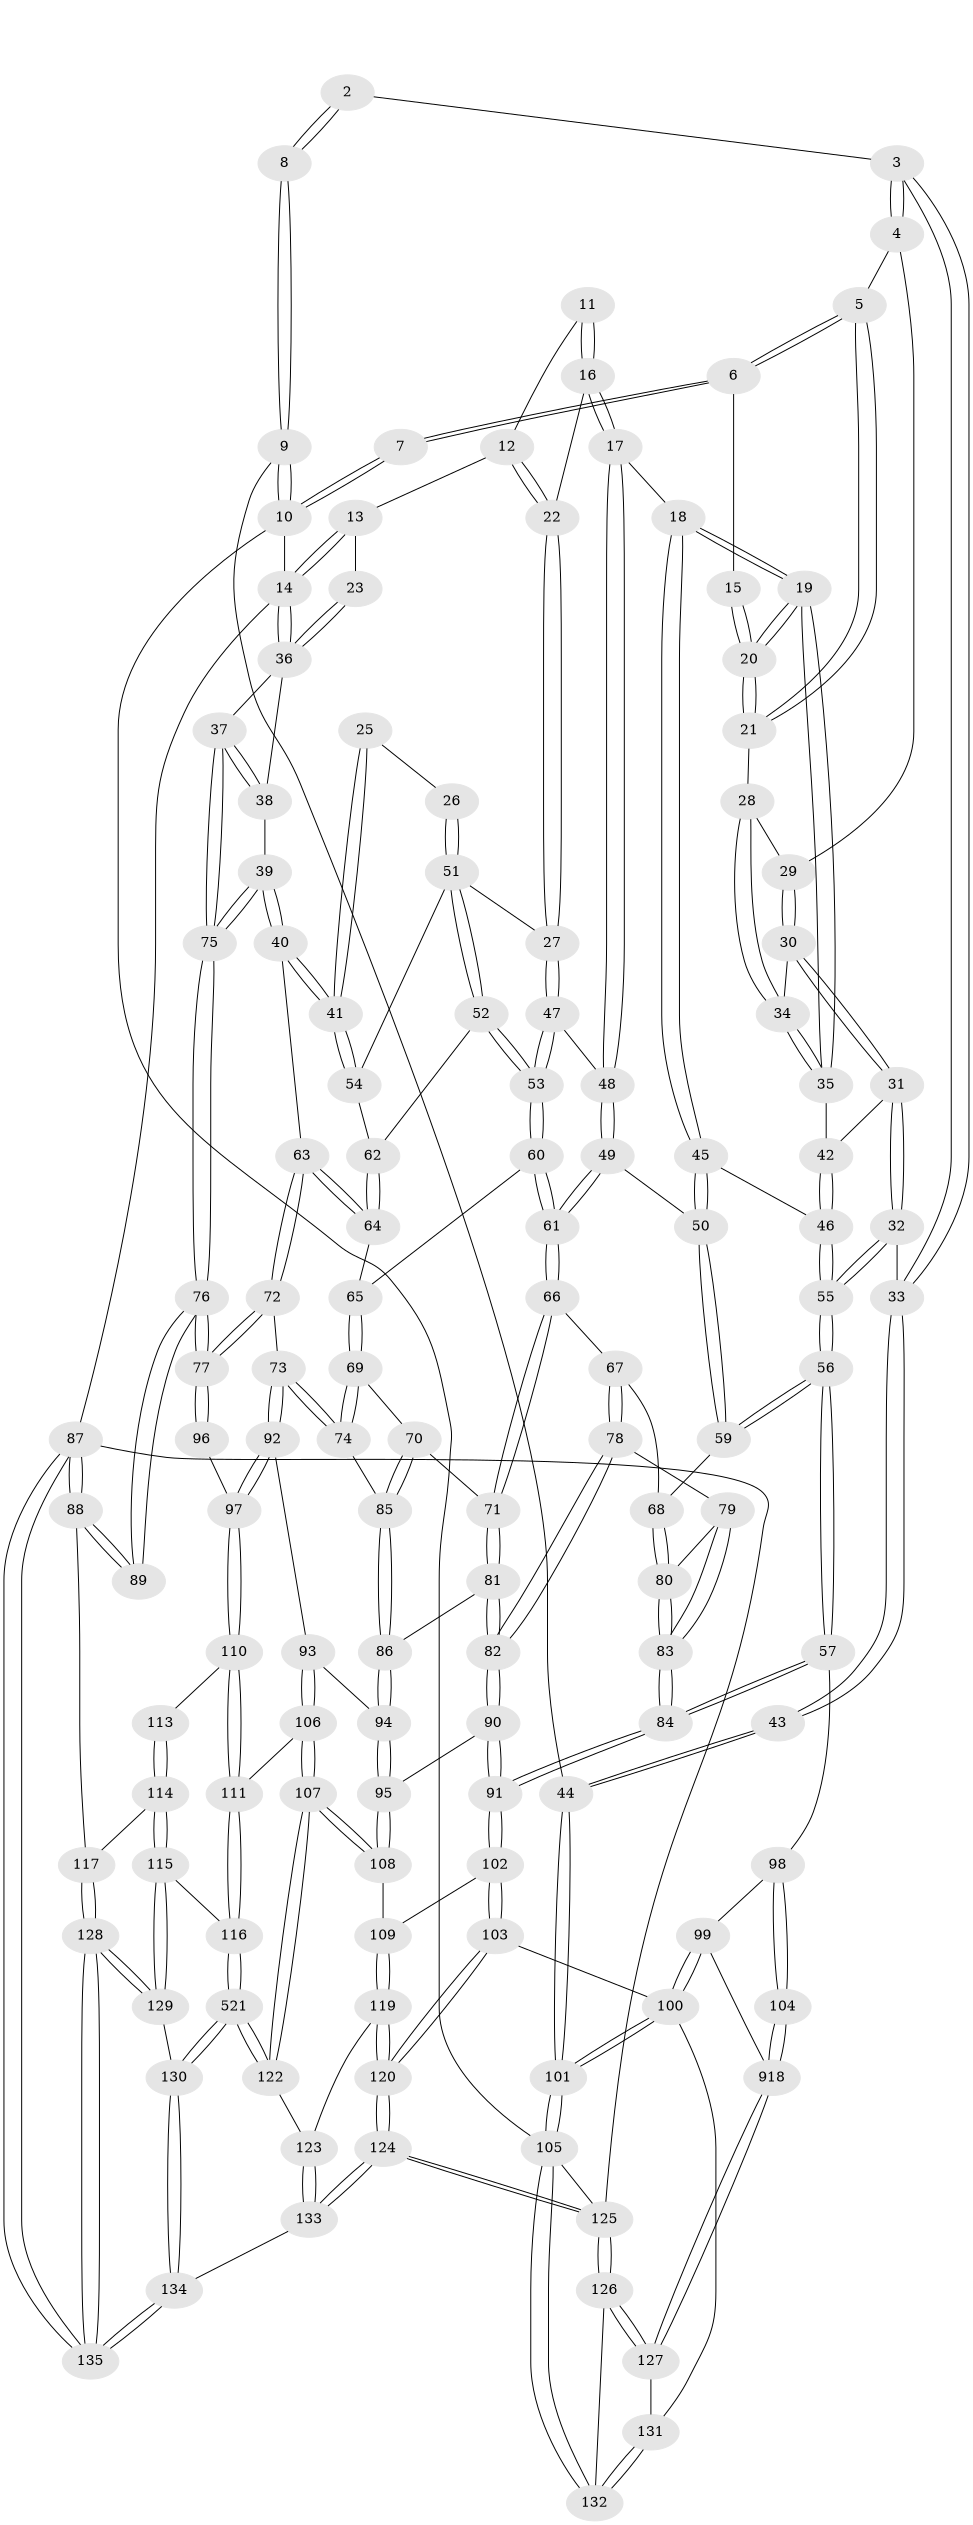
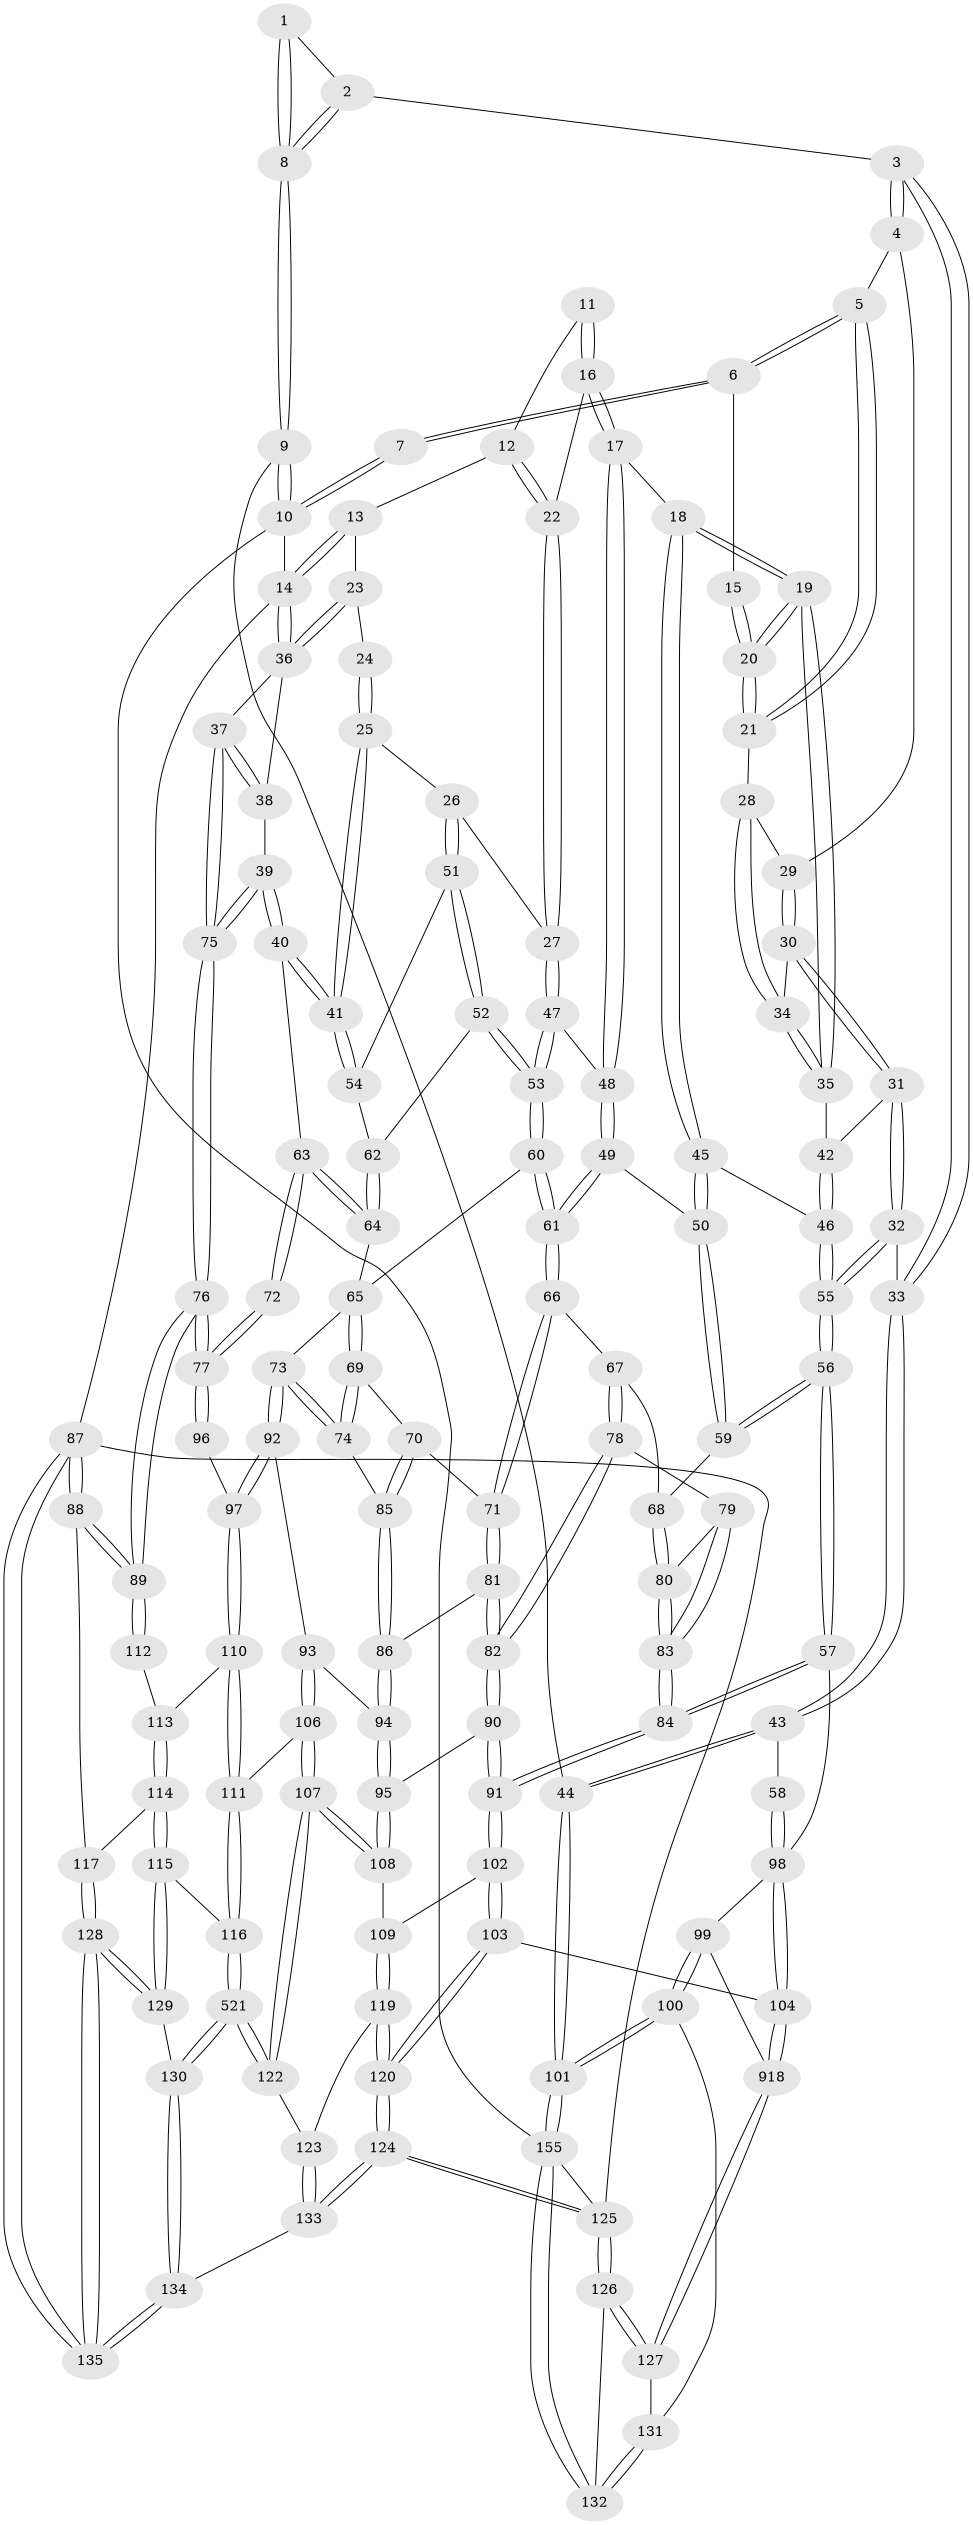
none -> (285, 22)
none -> (365, 660)
(502, 908) -> (502, 873)
(276, 1333) -> (317, 1333)
none -> (139, 1652)
none -> (778, 1794)
(583, 1971) -> (645, 1973)
(549, 2149) -> (549, 2149)
